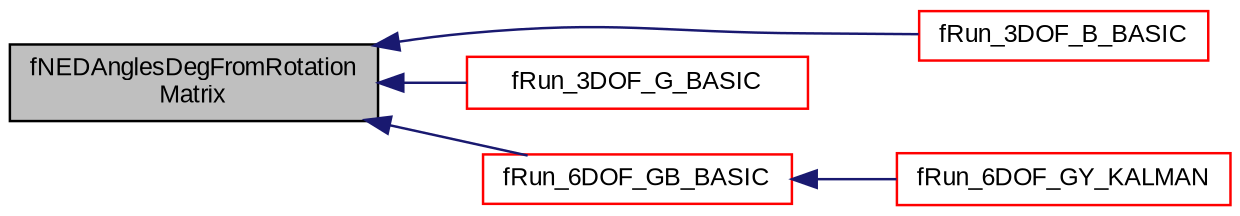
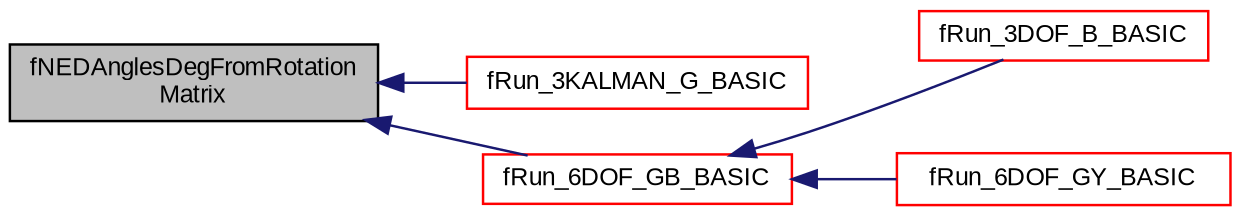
(658, 29) -> (880, 107)
(637, 83) -> (637, 83)
(1064, 179) -> (1064, 179)
